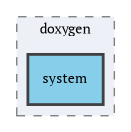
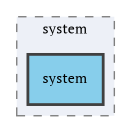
(66, 30) -> (66, 30)
